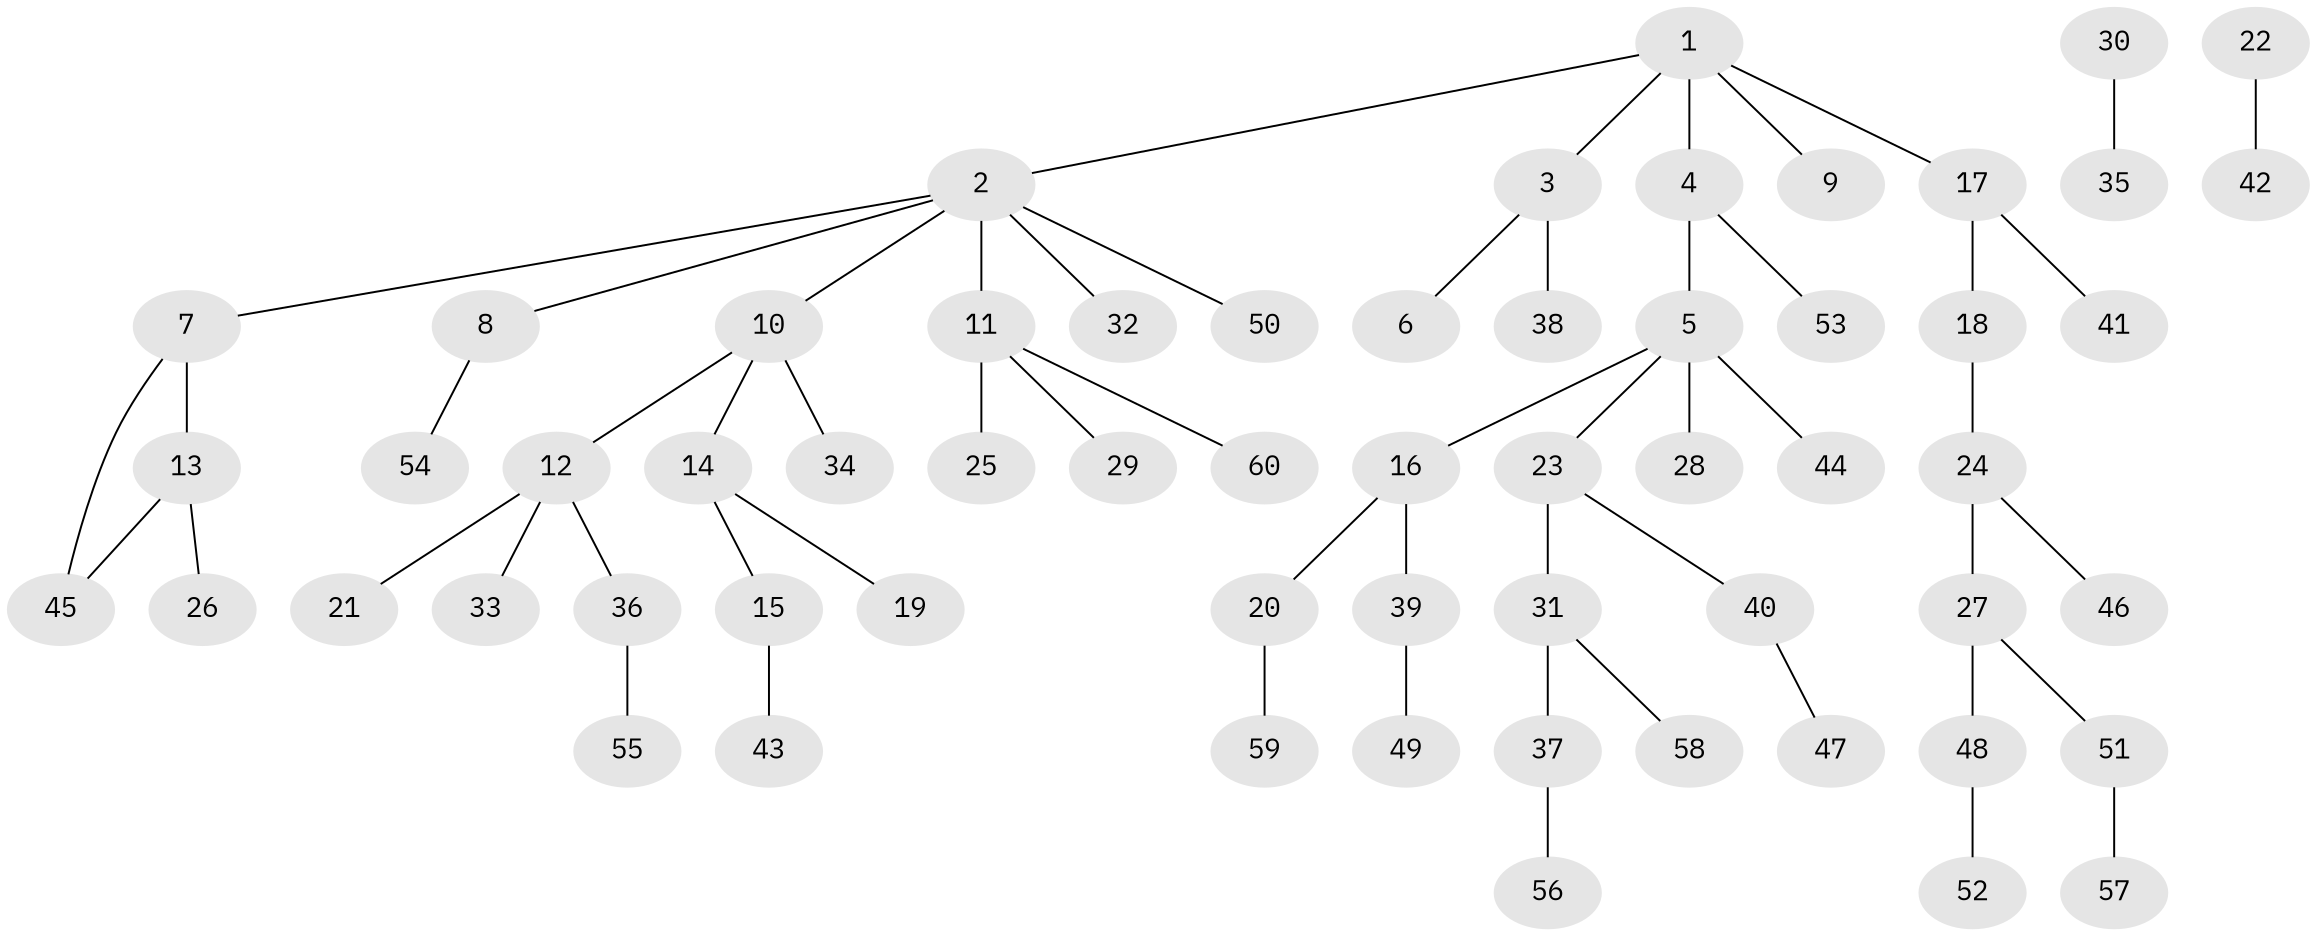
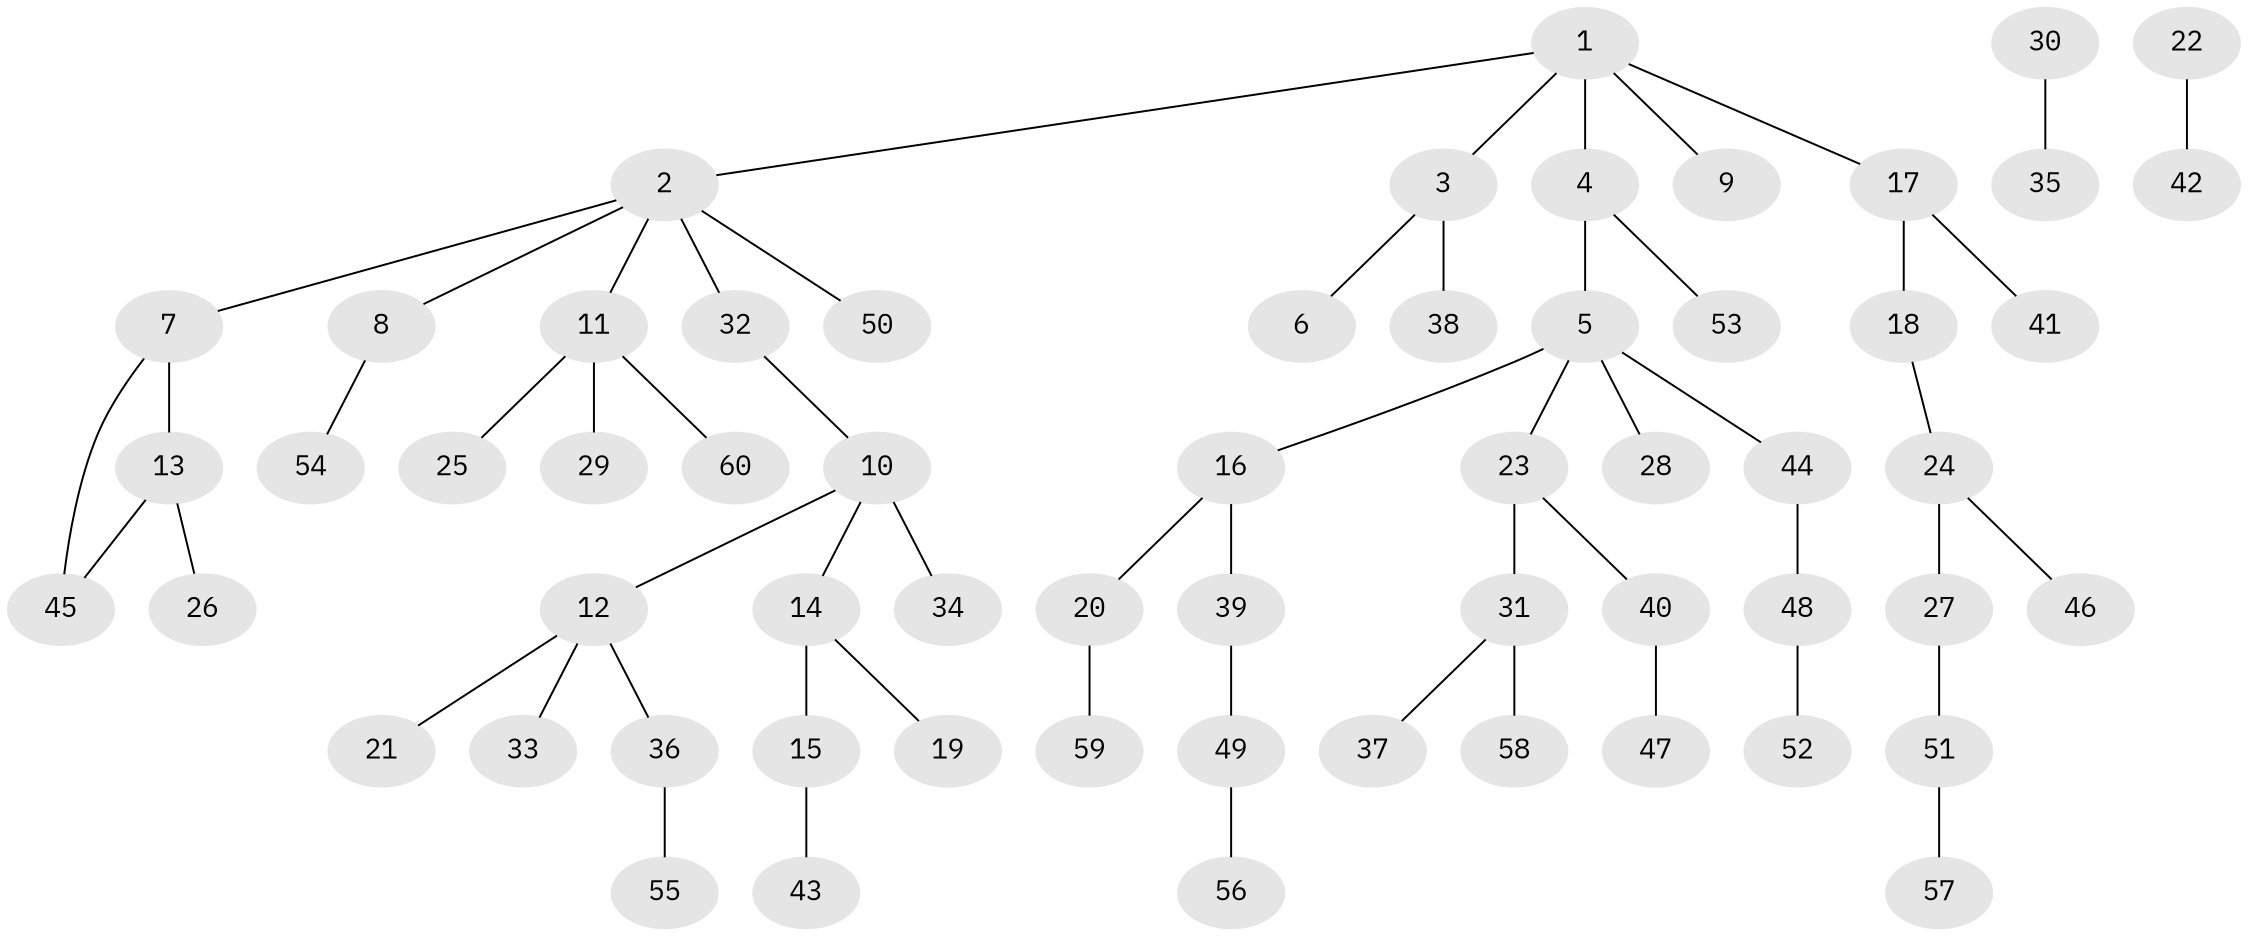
(875, 256) -> (806, 397)
(1973, 681) -> (1798, 539)
(1548, 822) -> (1231, 822)
